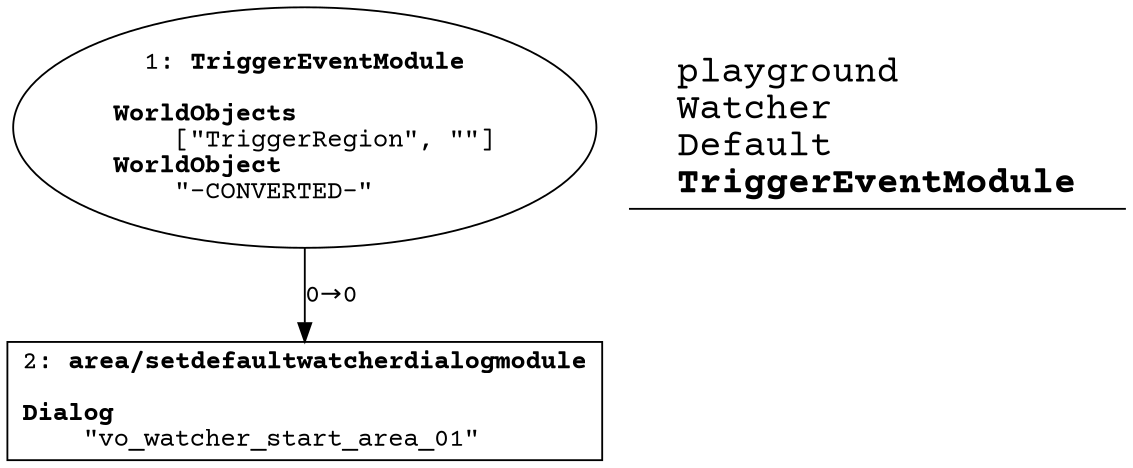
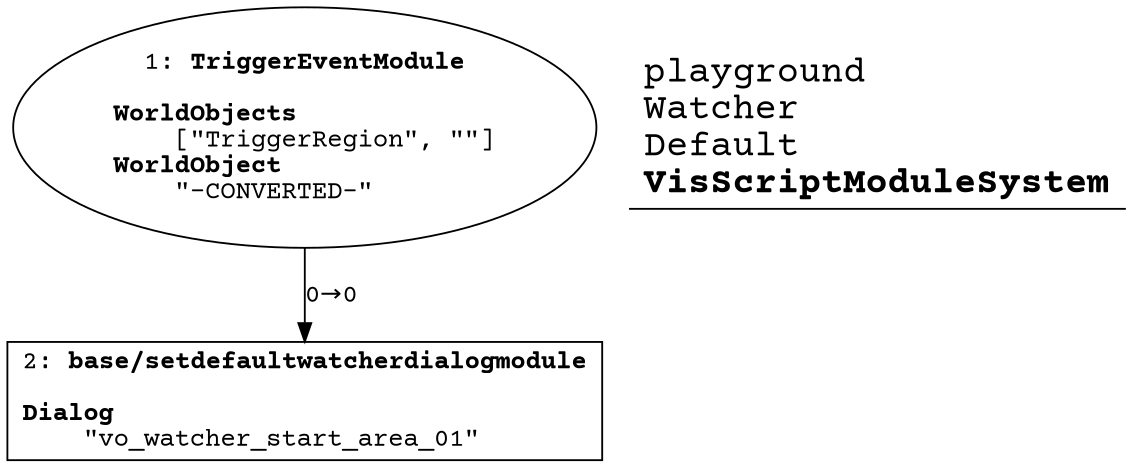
(877, 181) -> (877, 181)
(328, 360) -> (328, 360)
